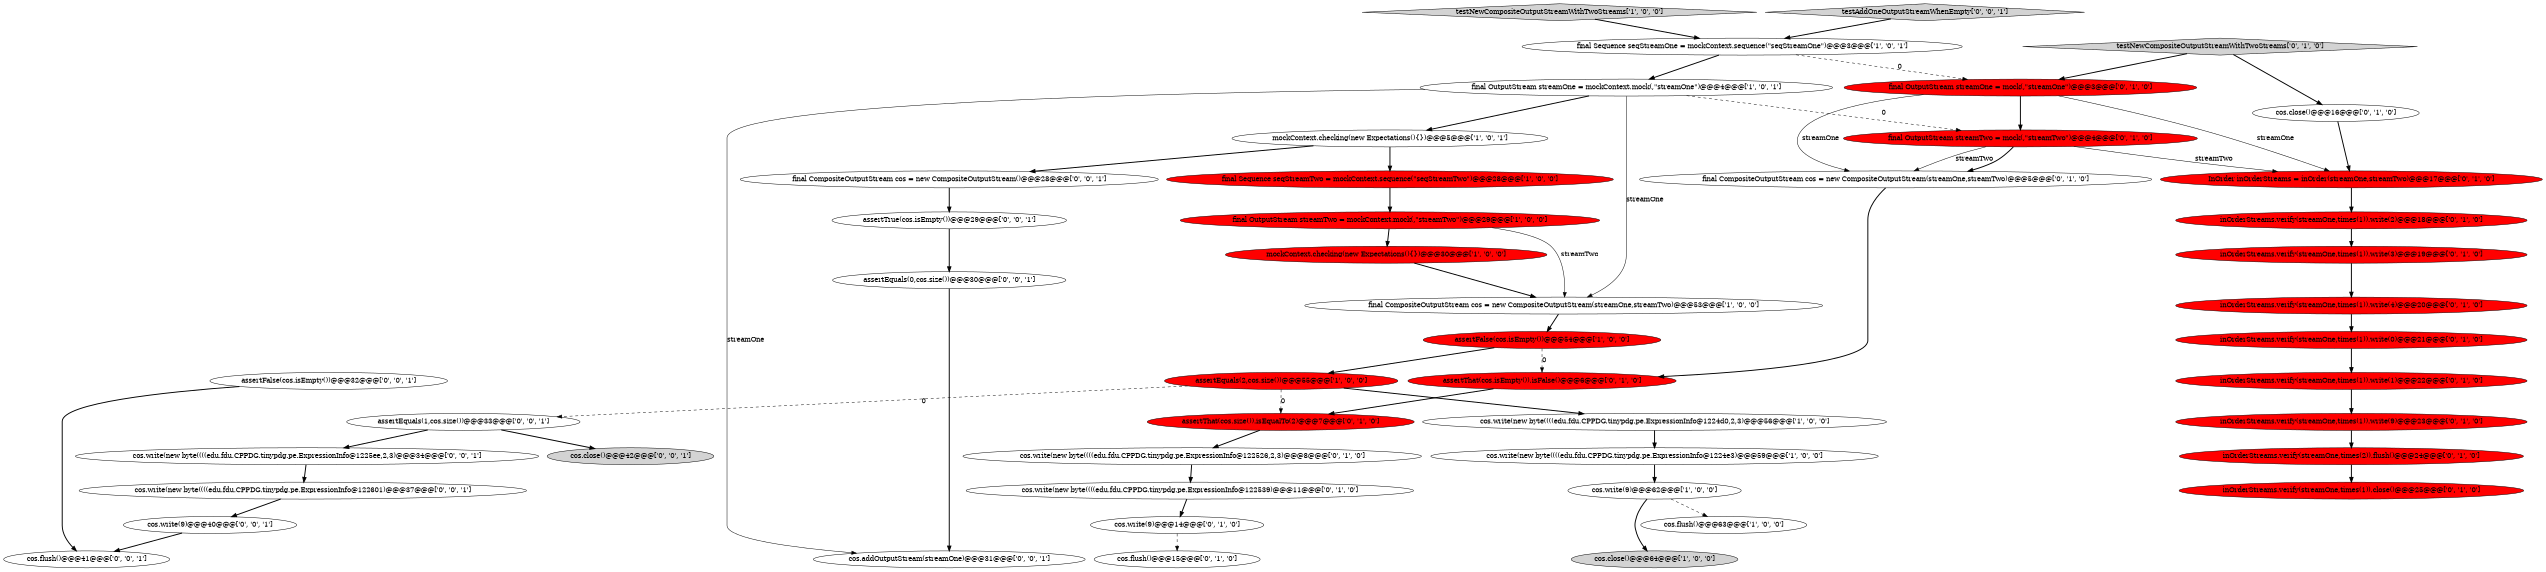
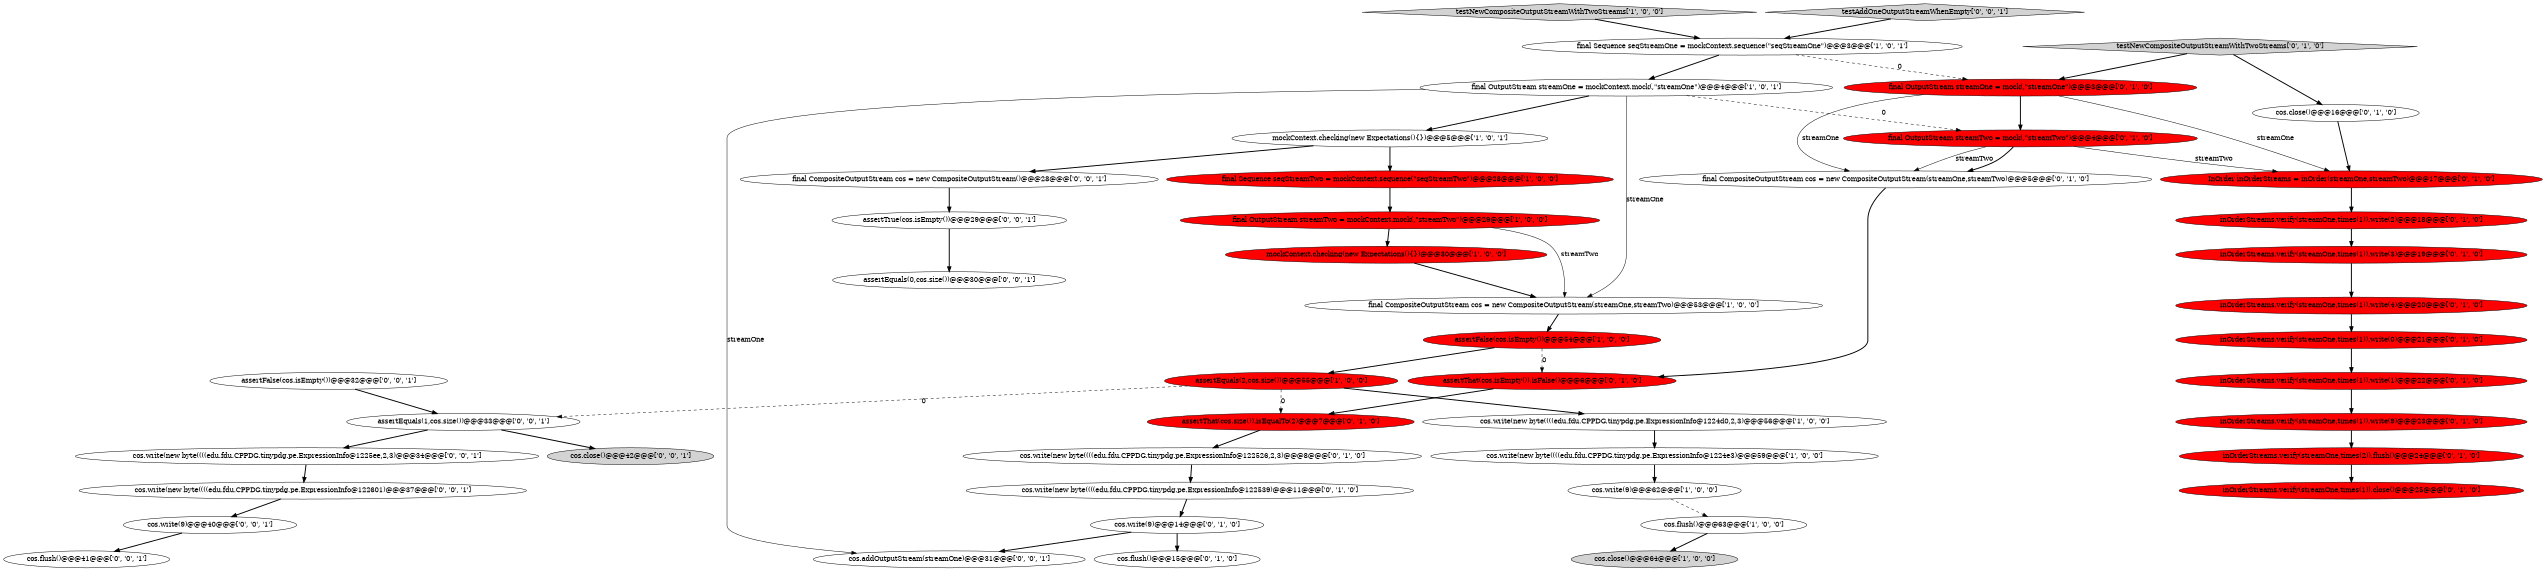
(85, 407) -> (394, 401)
(949, 417) -> (1068, 541)
(1635, 523) -> (1691, 541)
(1177, 540) -> (1177, 540)
